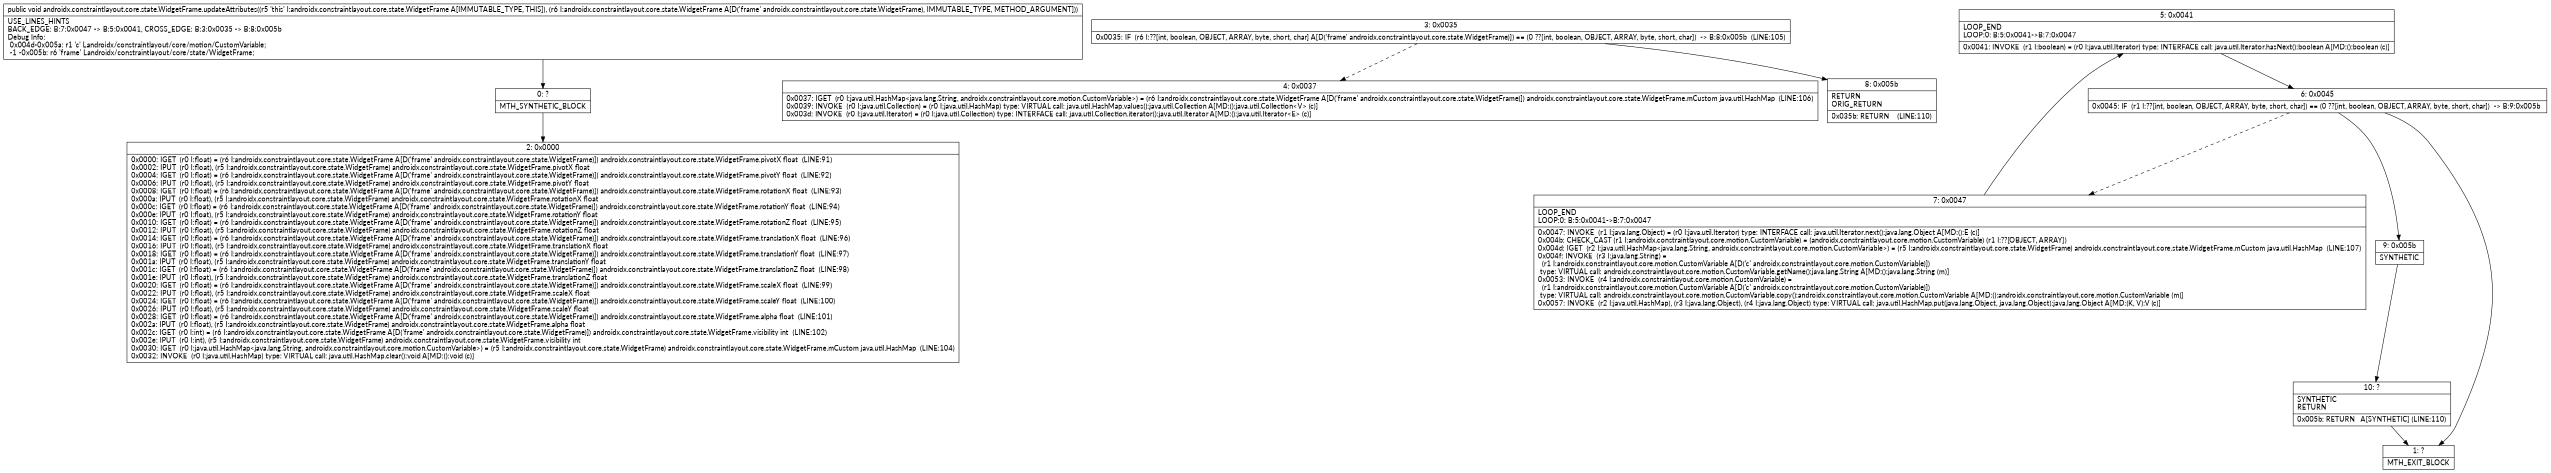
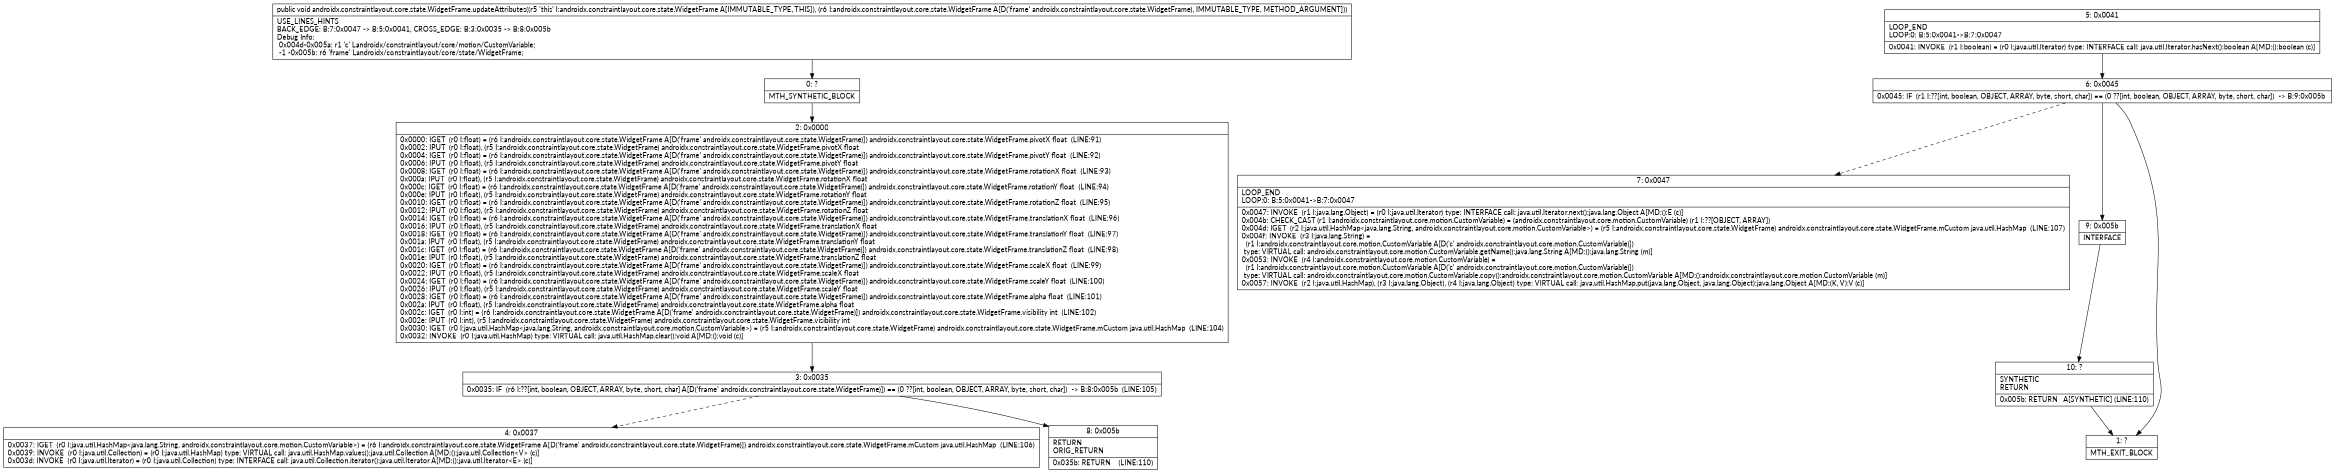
(2043, 118) -> none
(2400, 258) -> (2102, 238)
none -> (812, 355)
